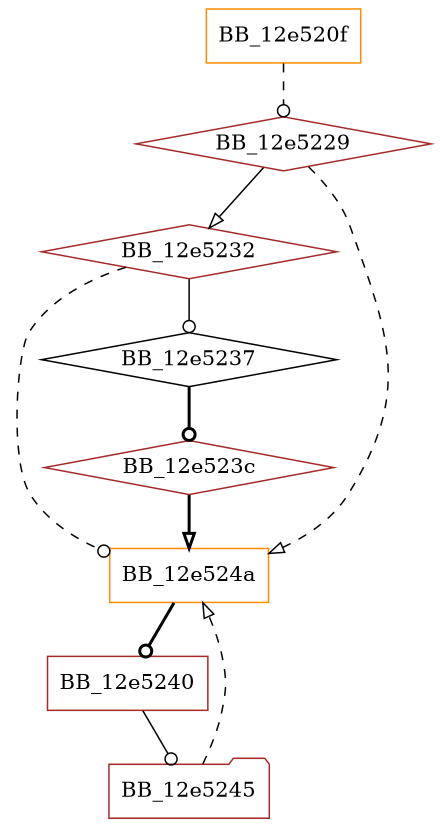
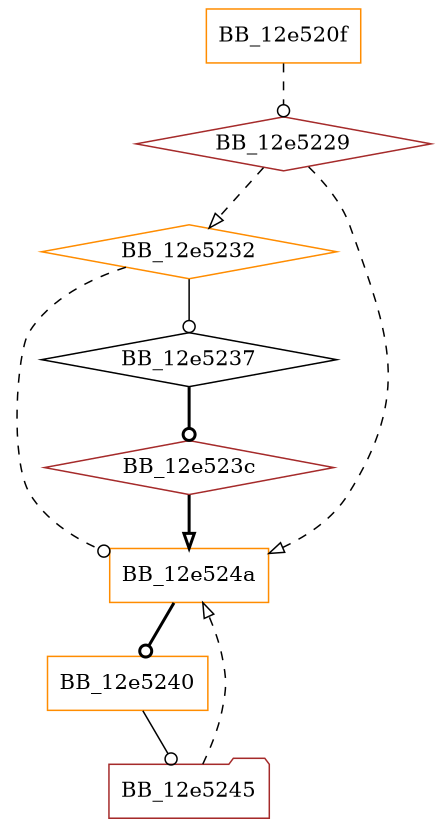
(242, 192) -> (242, 192)
(189, 252) -> (189, 252)
(128, 683) -> (128, 683)
